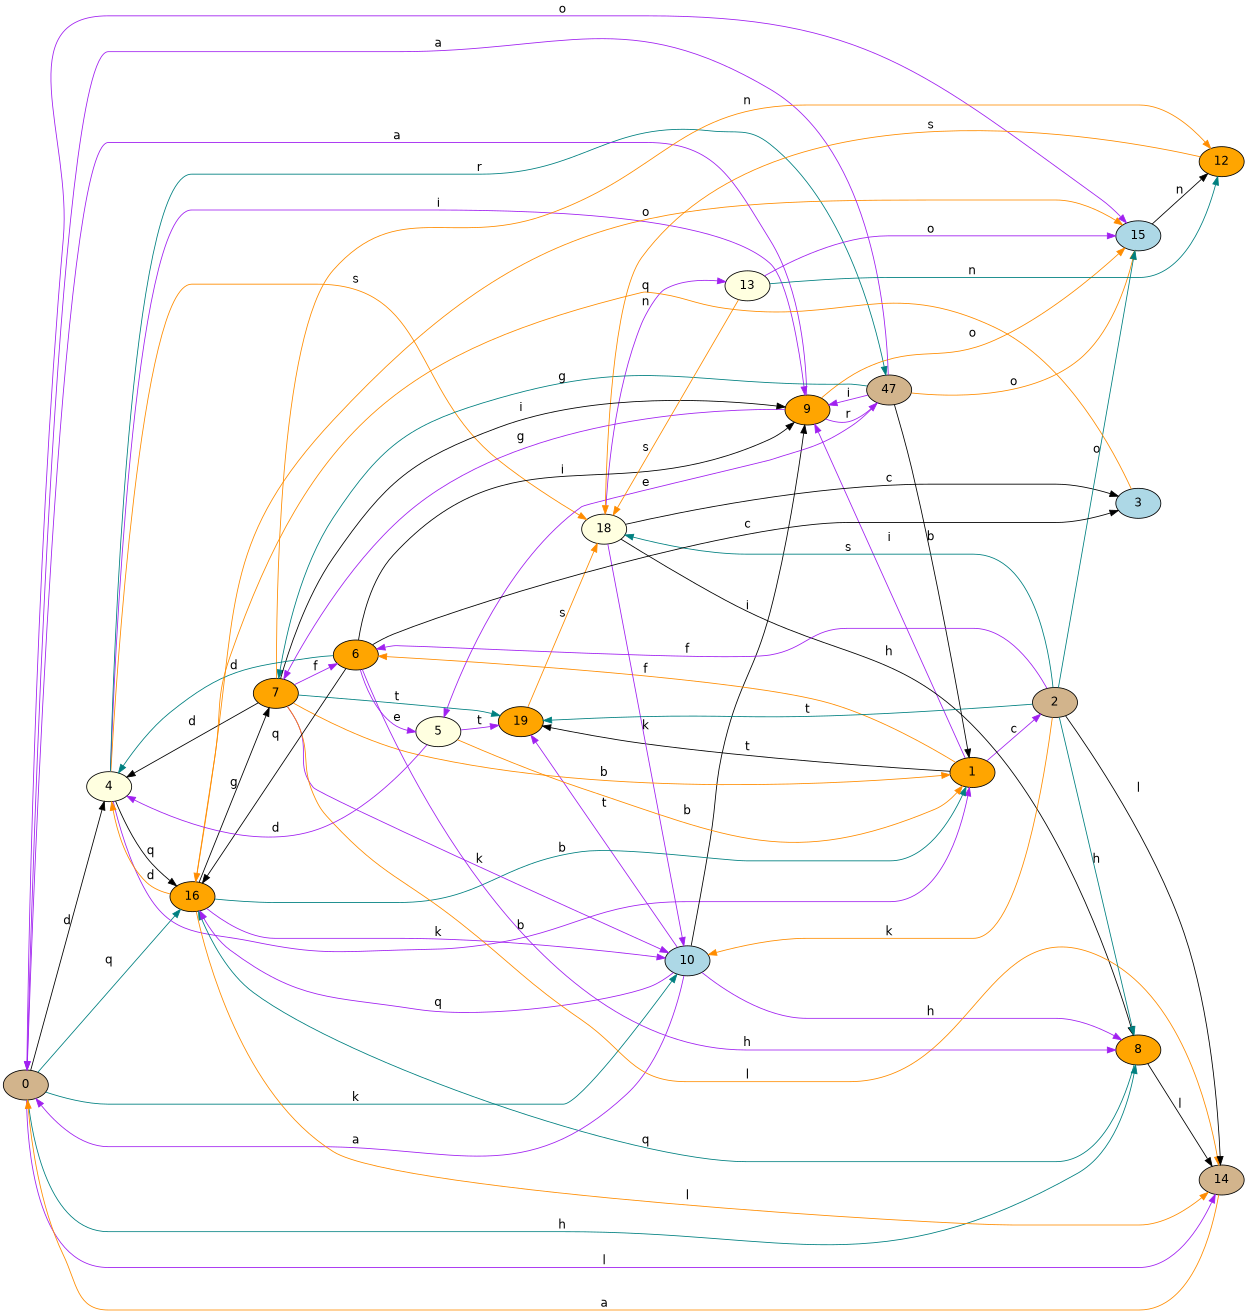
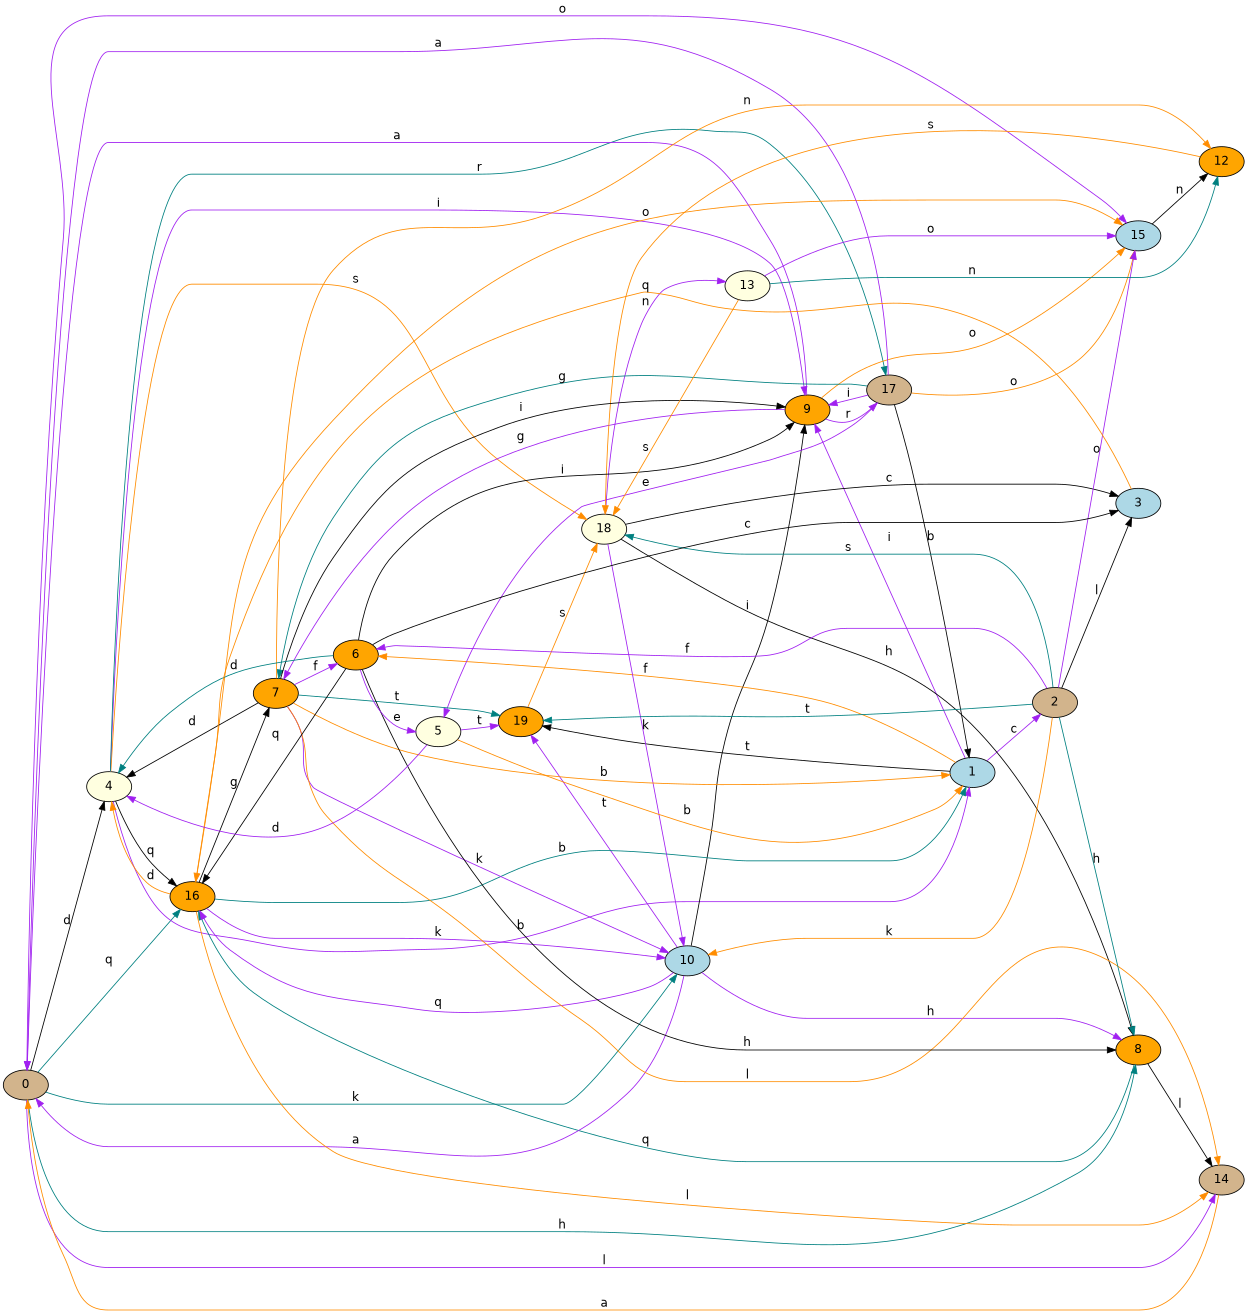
(889, 390) -> (889, 390)
(1096, 473) -> (1096, 473)
(972, 772) -> (972, 772)
(1180, 923) -> (1095, 607)
(646, 1025) -> (646, 1025)
